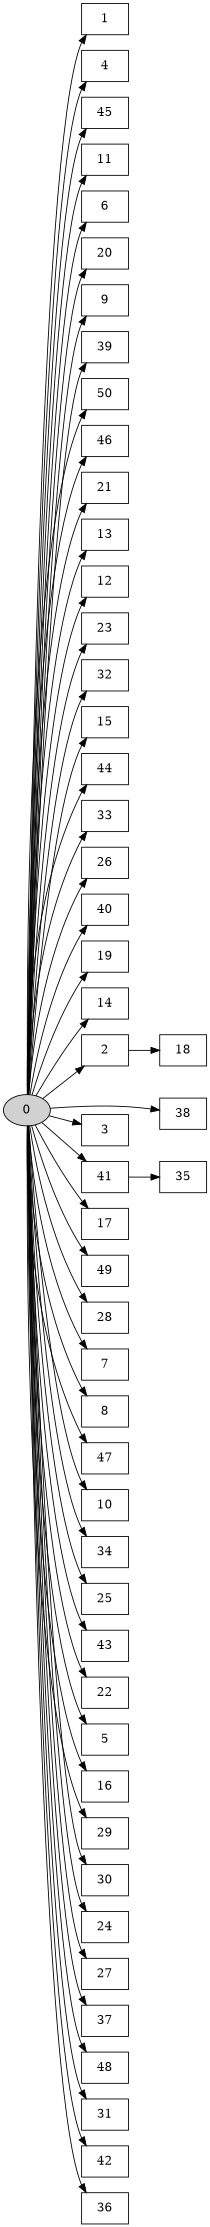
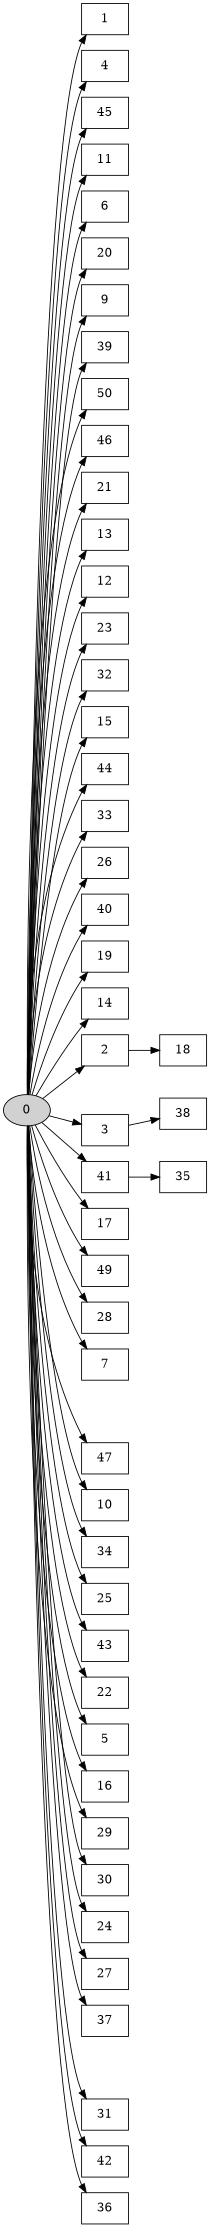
(101, 1106) -> (140, 1123)
(105, 1411) -> none
(105, 2068) -> none
